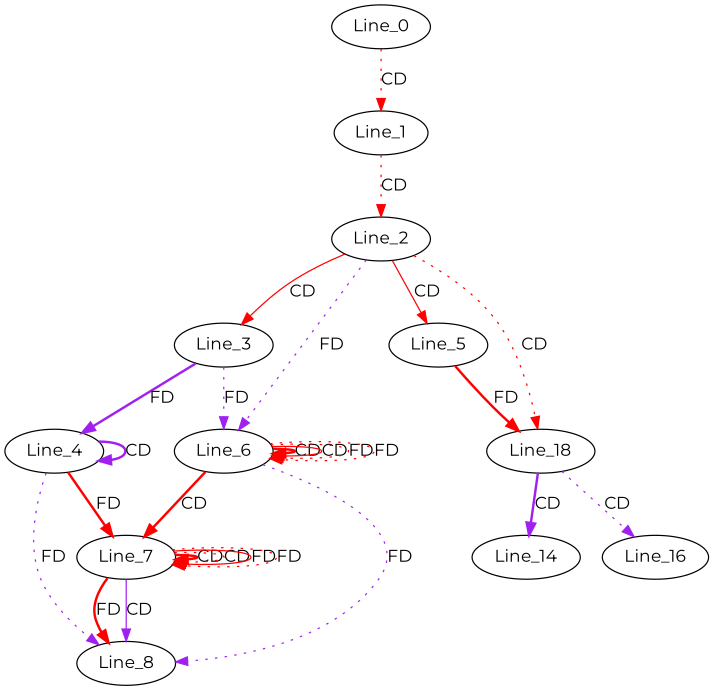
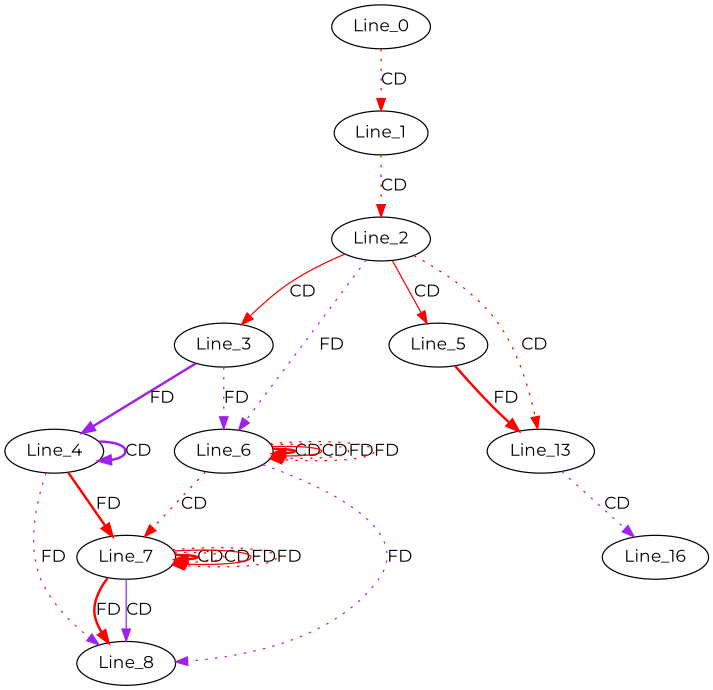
(541, 451) -> (541, 451)
(179, 500) -> (179, 500)
(526, 557) -> none
